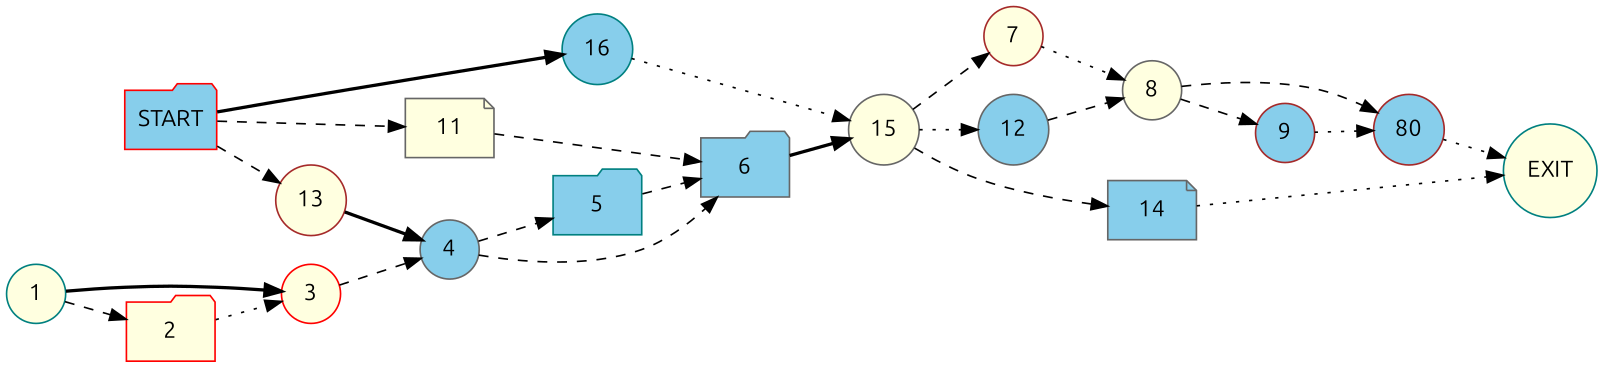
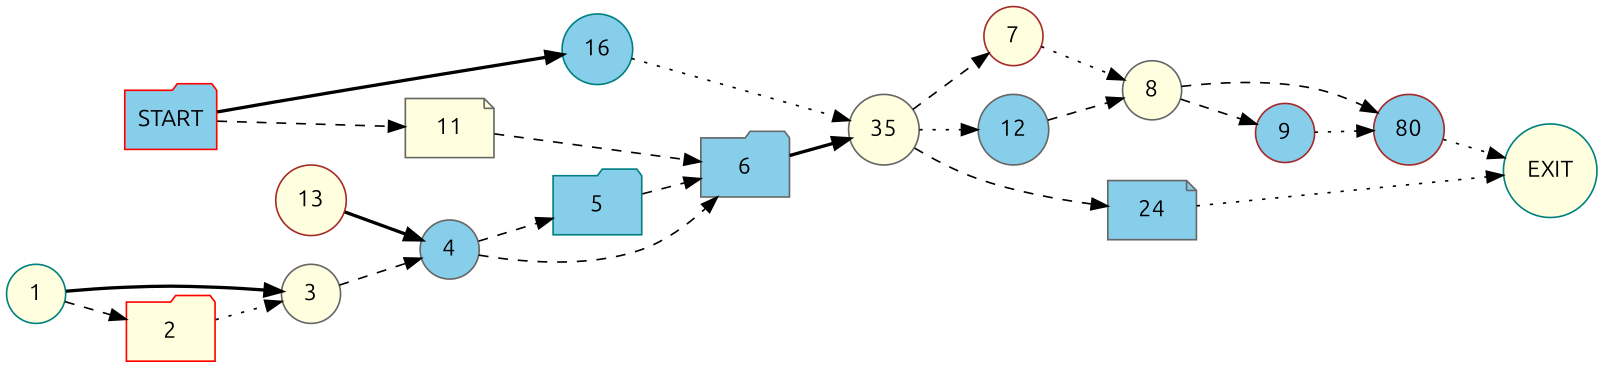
(884, 130) -> (884, 130)
(241, 160) -> none
(1152, 210) -> (1152, 210)
(311, 294) -> (311, 294)
